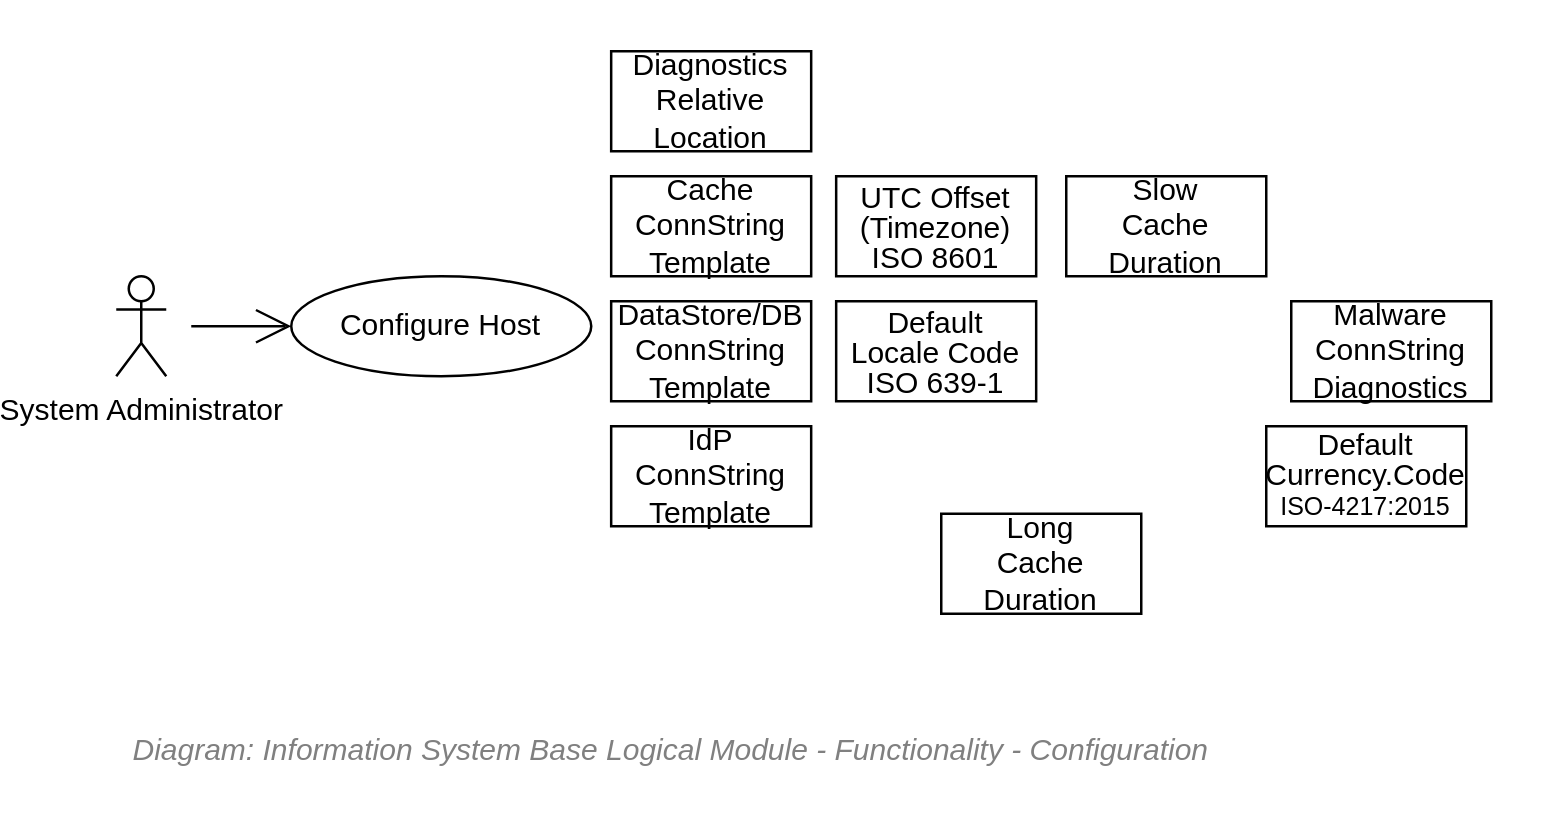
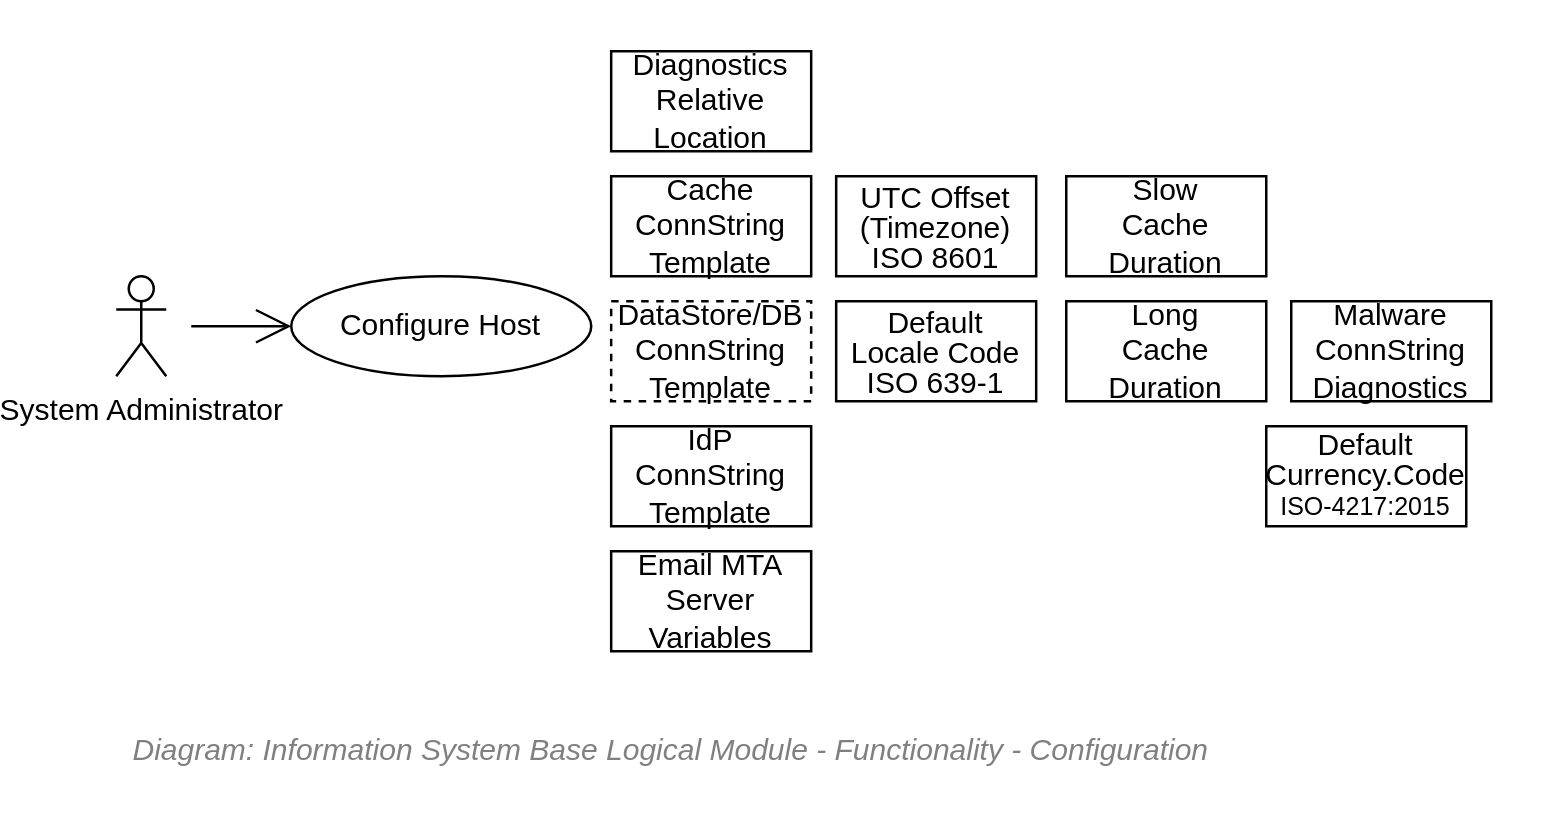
(711, 351) -> (711, 351)
(1041, 564) -> (1166, 351)
none -> (711, 601)
